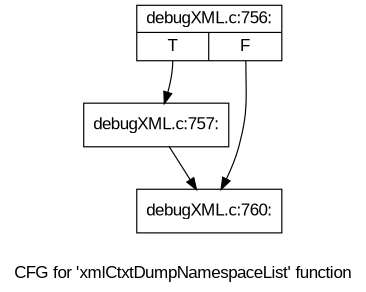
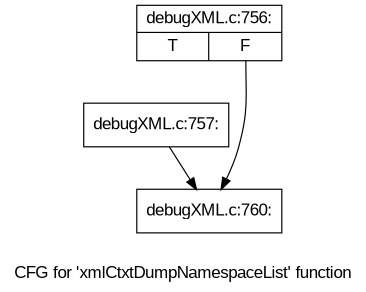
(171, 77) -> none
